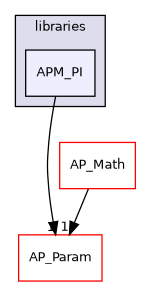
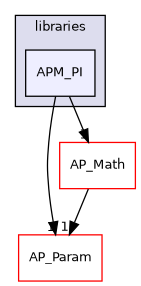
none -> (77, 114)
